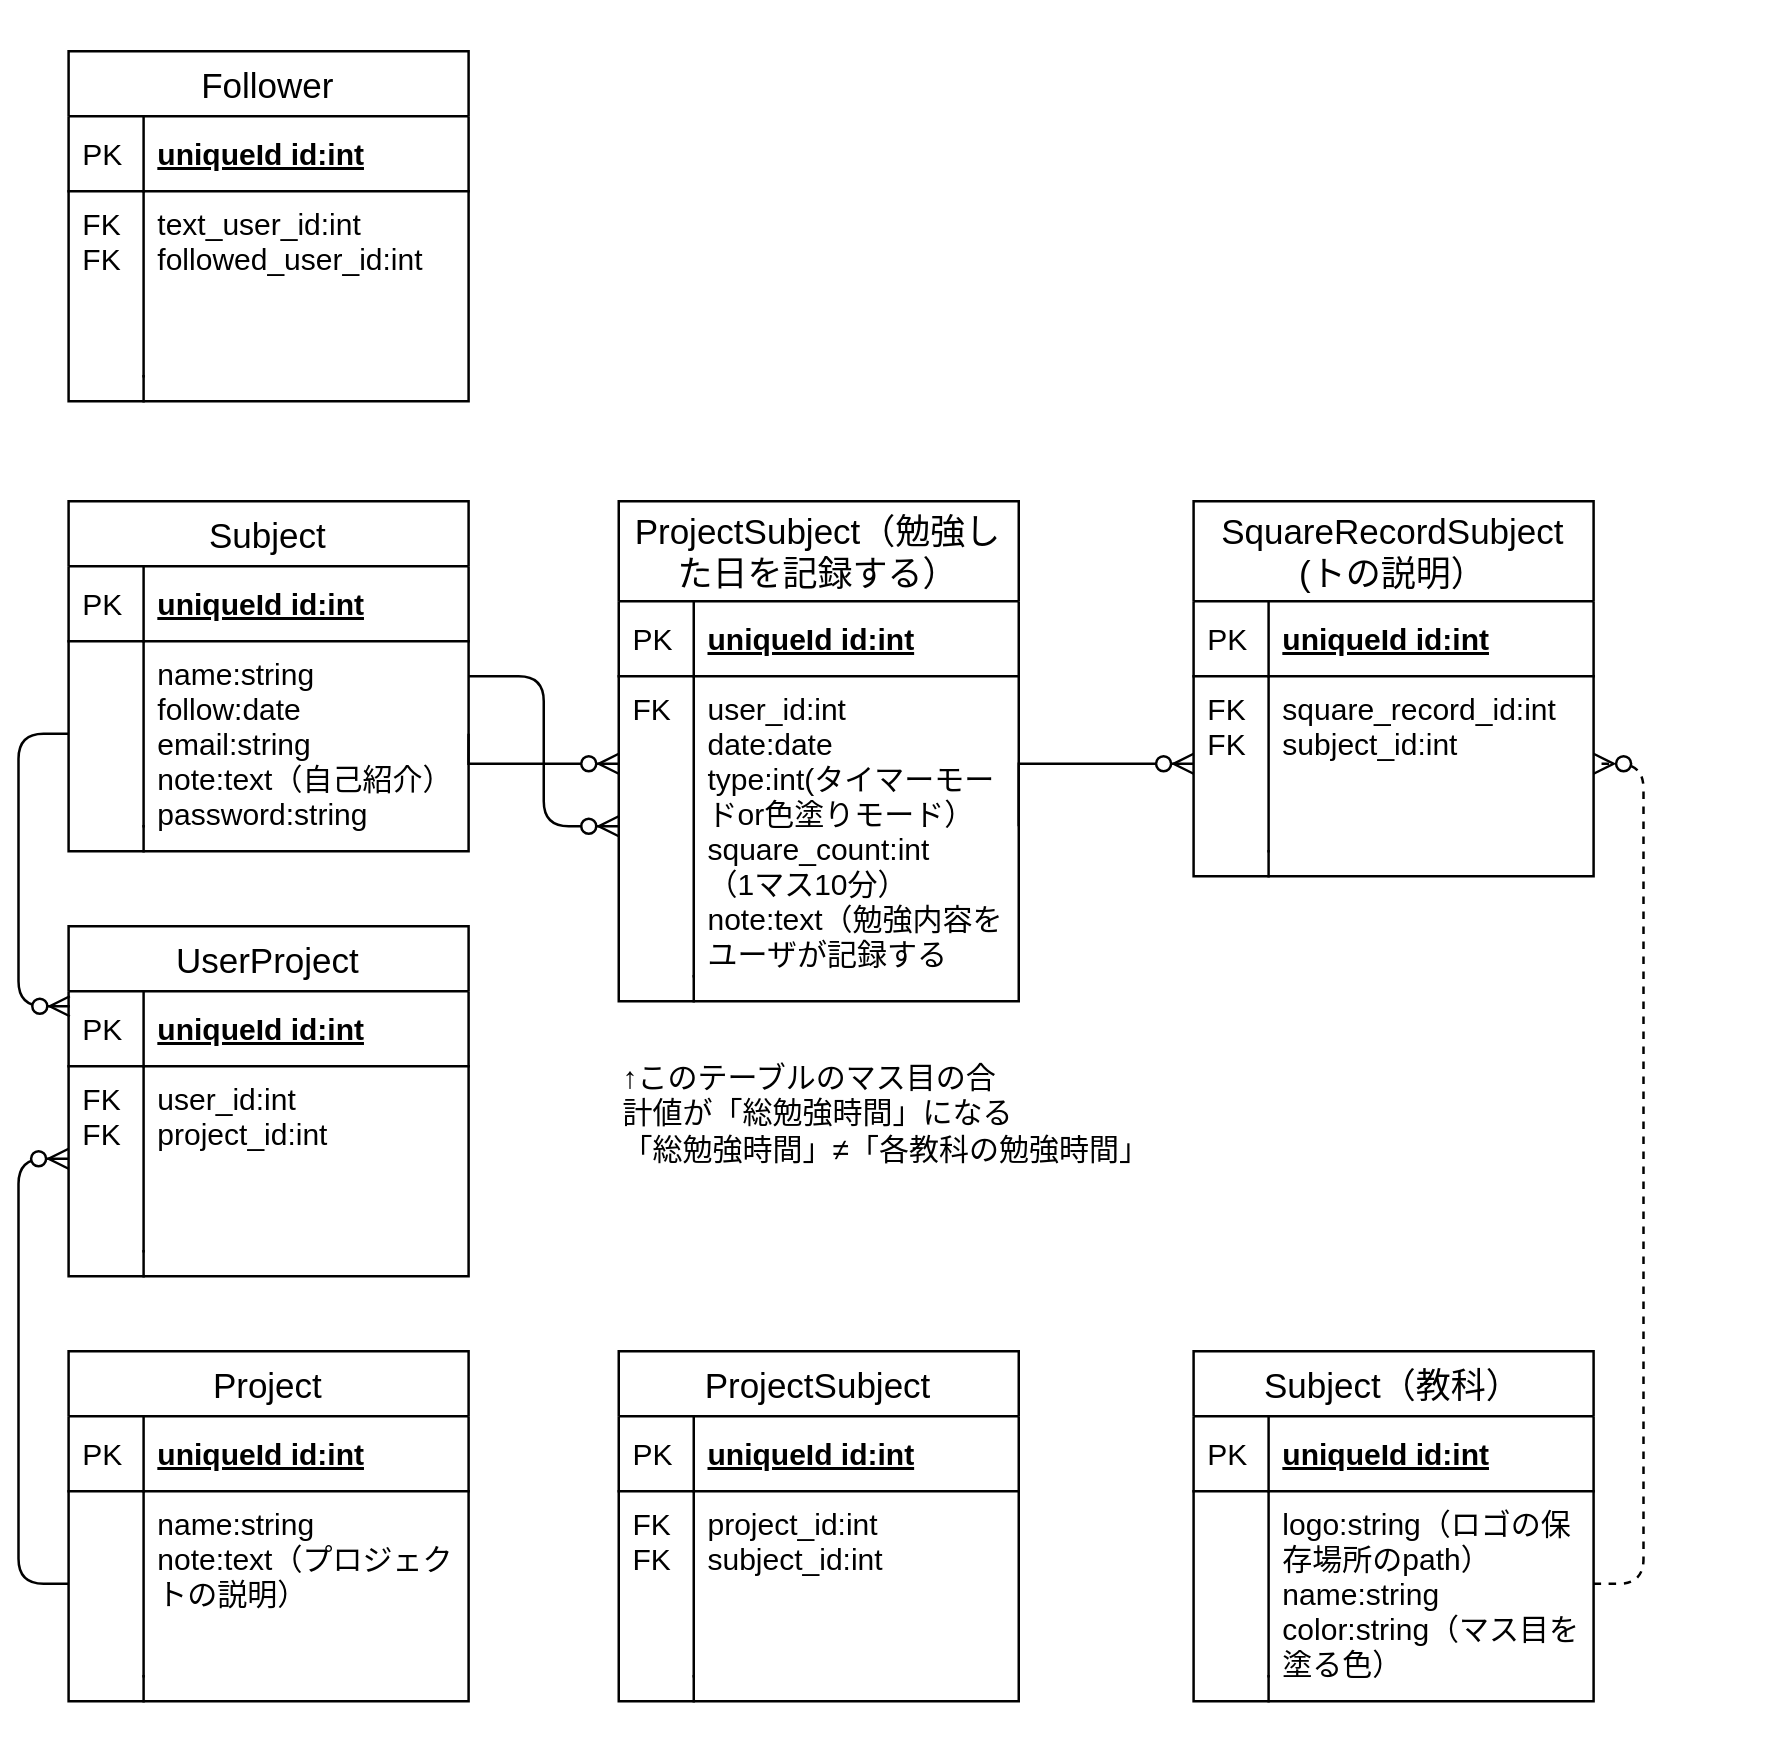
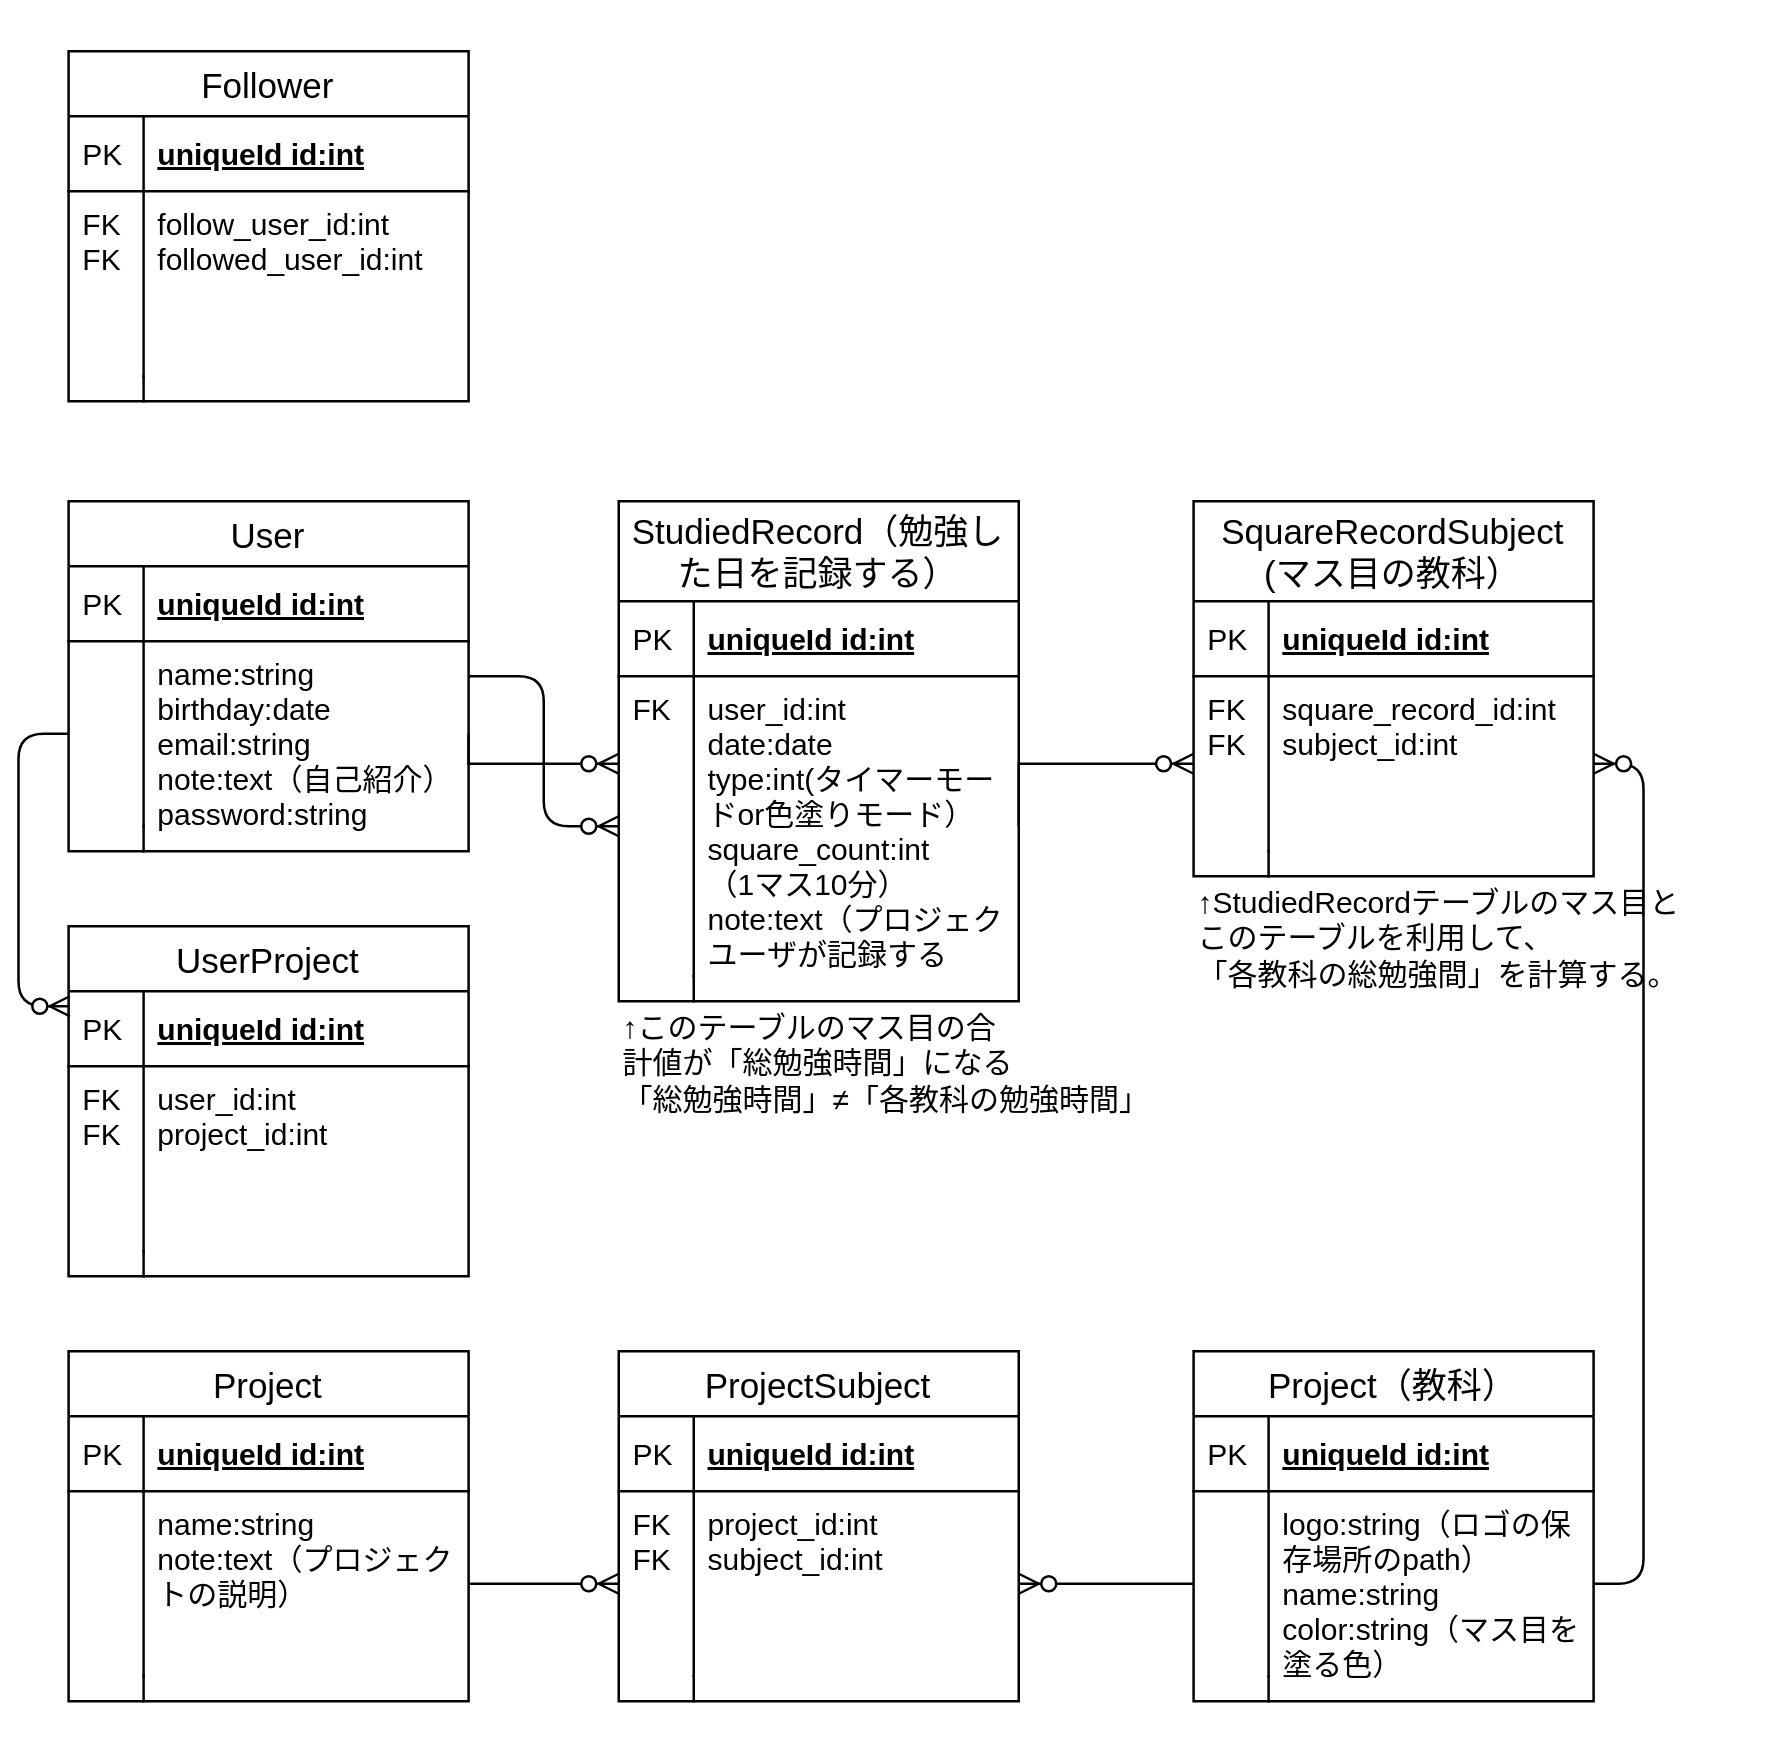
(280, 225) -> (289, 225)
(818, 532) -> (818, 532)
(1392, 532) -> (1392, 532)
(267, 536) -> (267, 536)
(242, 675) -> (242, 675)
(788, 710) -> (788, 710)
none -> (1456, 939)
(906, 1114) -> (906, 1064)
(1644, 1191) -> (1644, 1191)
(19, 1372) -> none
(1392, 1386) -> (1392, 1386)
none -> (528, 1584)
none -> (1120, 1584)
